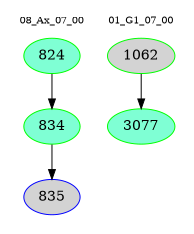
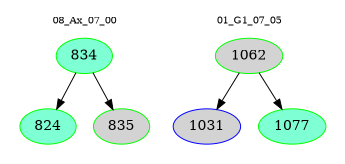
(141, 21) -> (250, 21)
(52, 86) -> (69, 87)
(141, 126) -> (292, 126)
none -> (207, 126)
(52, 197) -> (122, 126)
